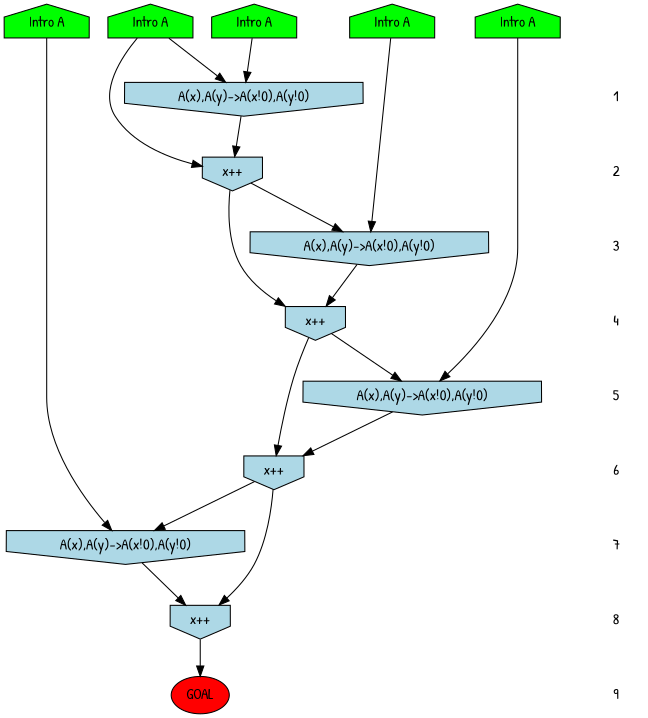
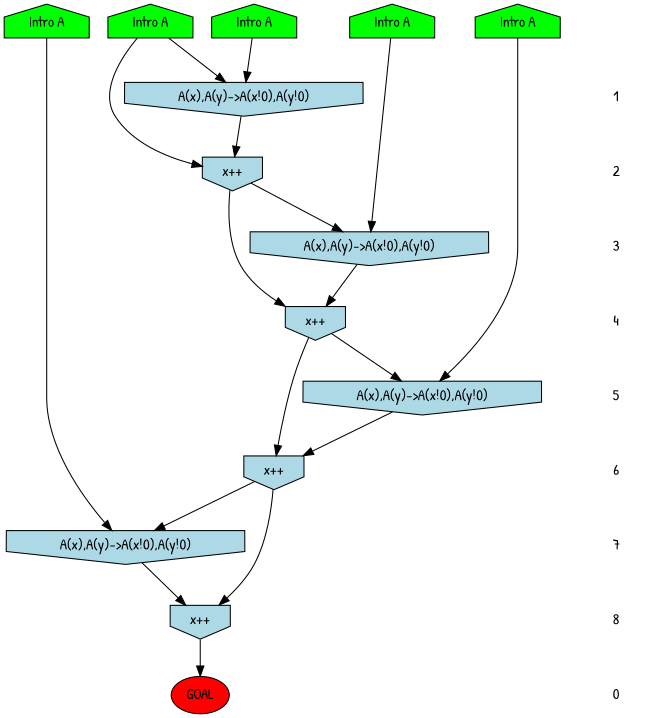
(616, 695) -> (616, 695)
